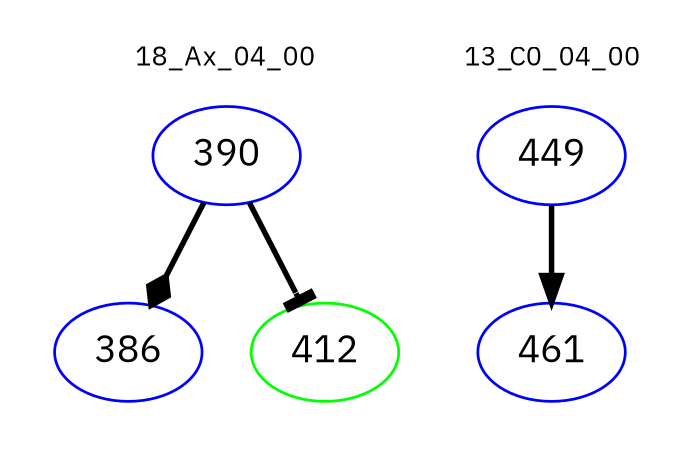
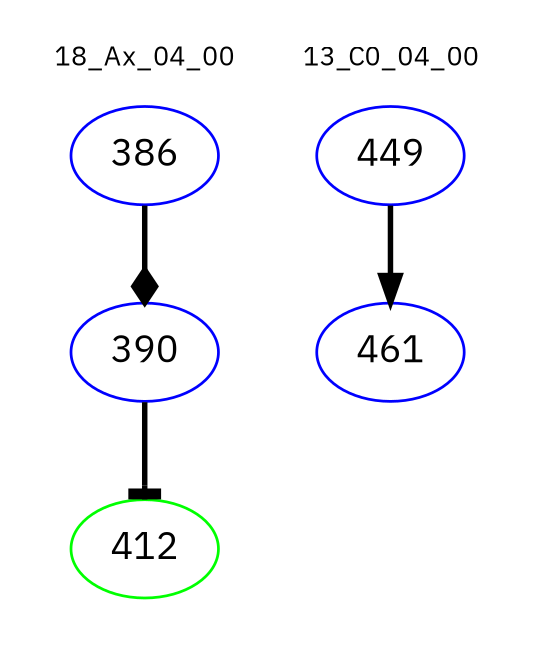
(185, 239) -> (145, 238)
